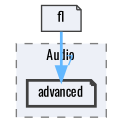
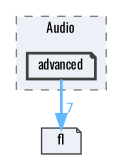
(61, 53) -> (61, 99)
